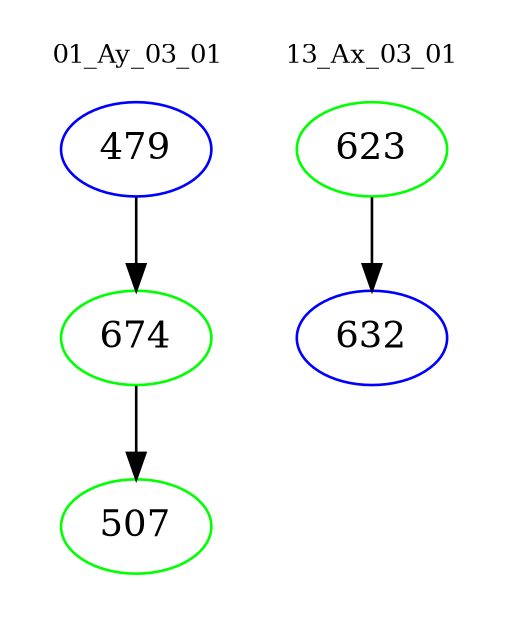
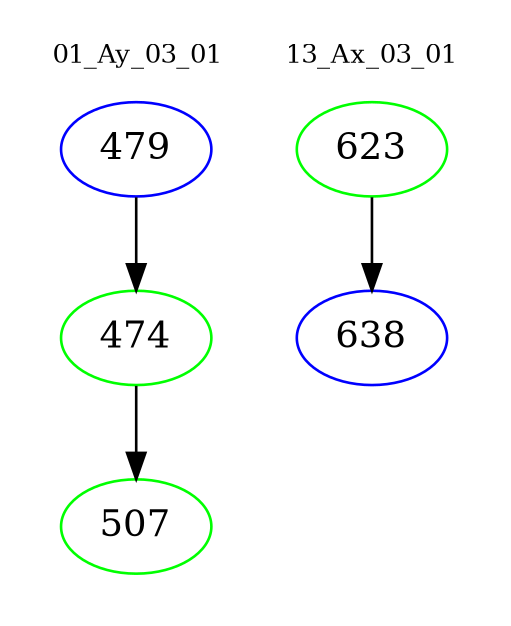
(136, 338) -> (136, 338)
(372, 338) -> (372, 338)
